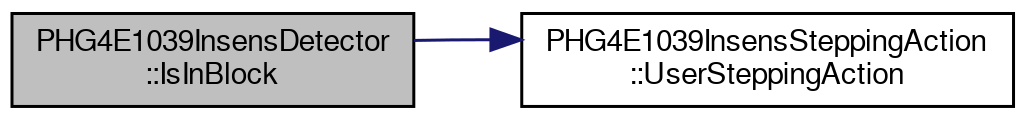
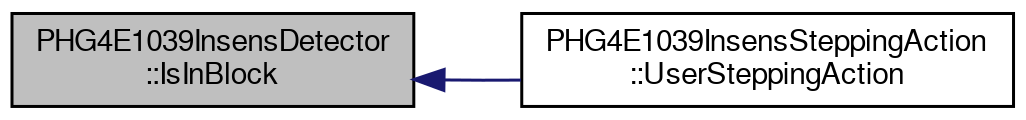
(452, 40) -> (483, 80)
